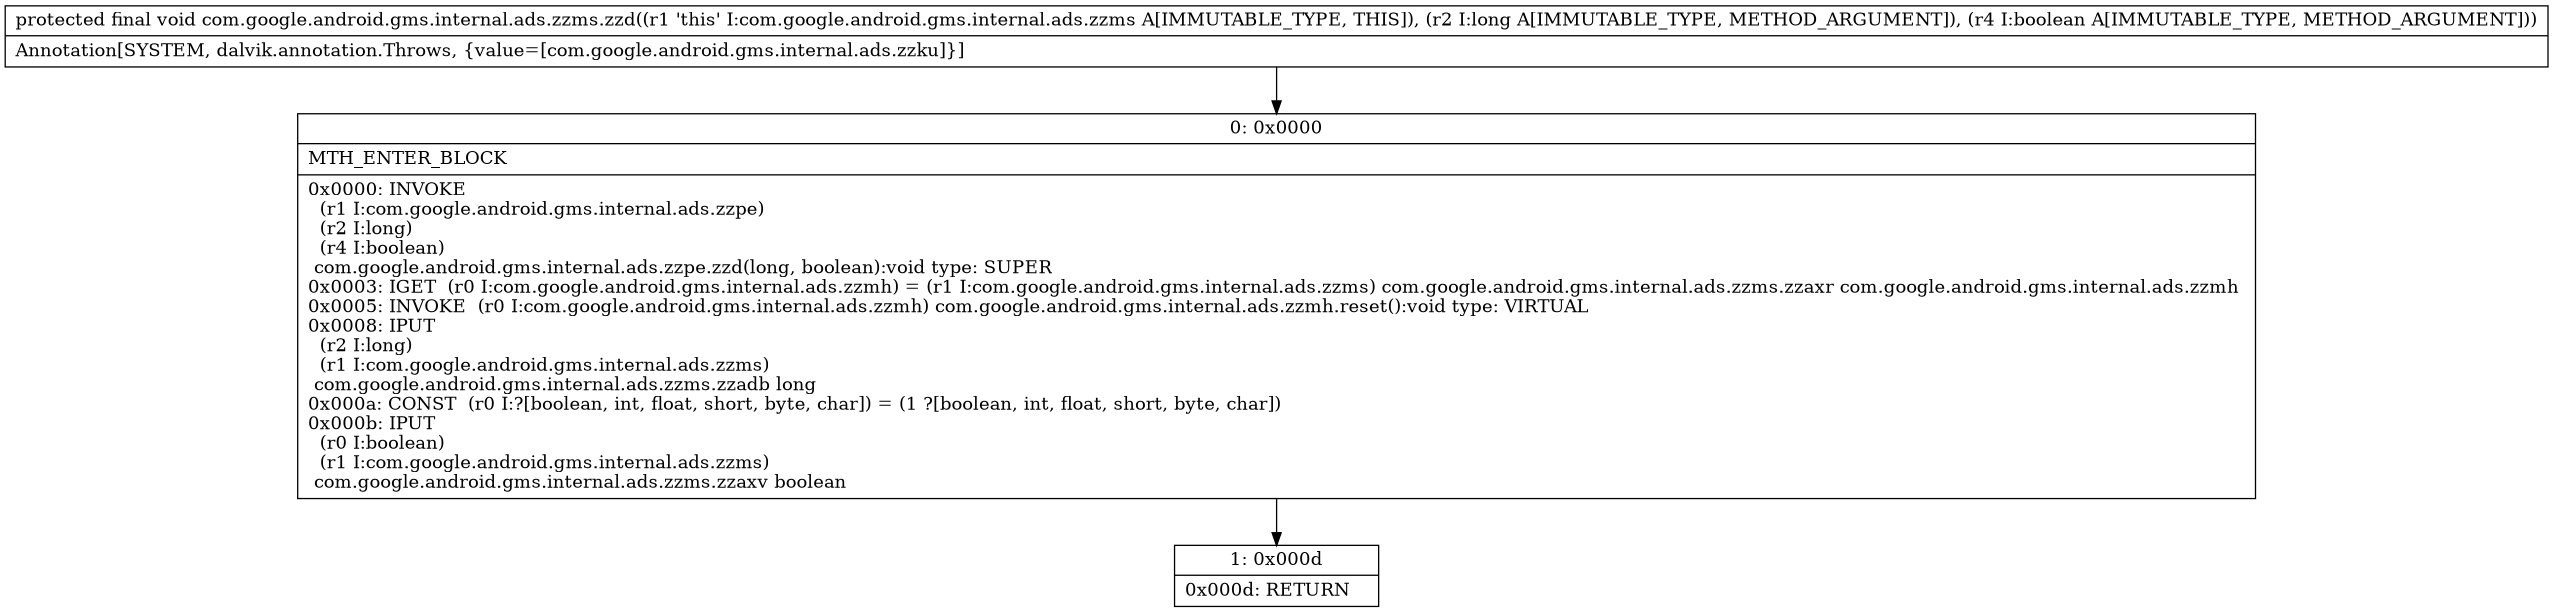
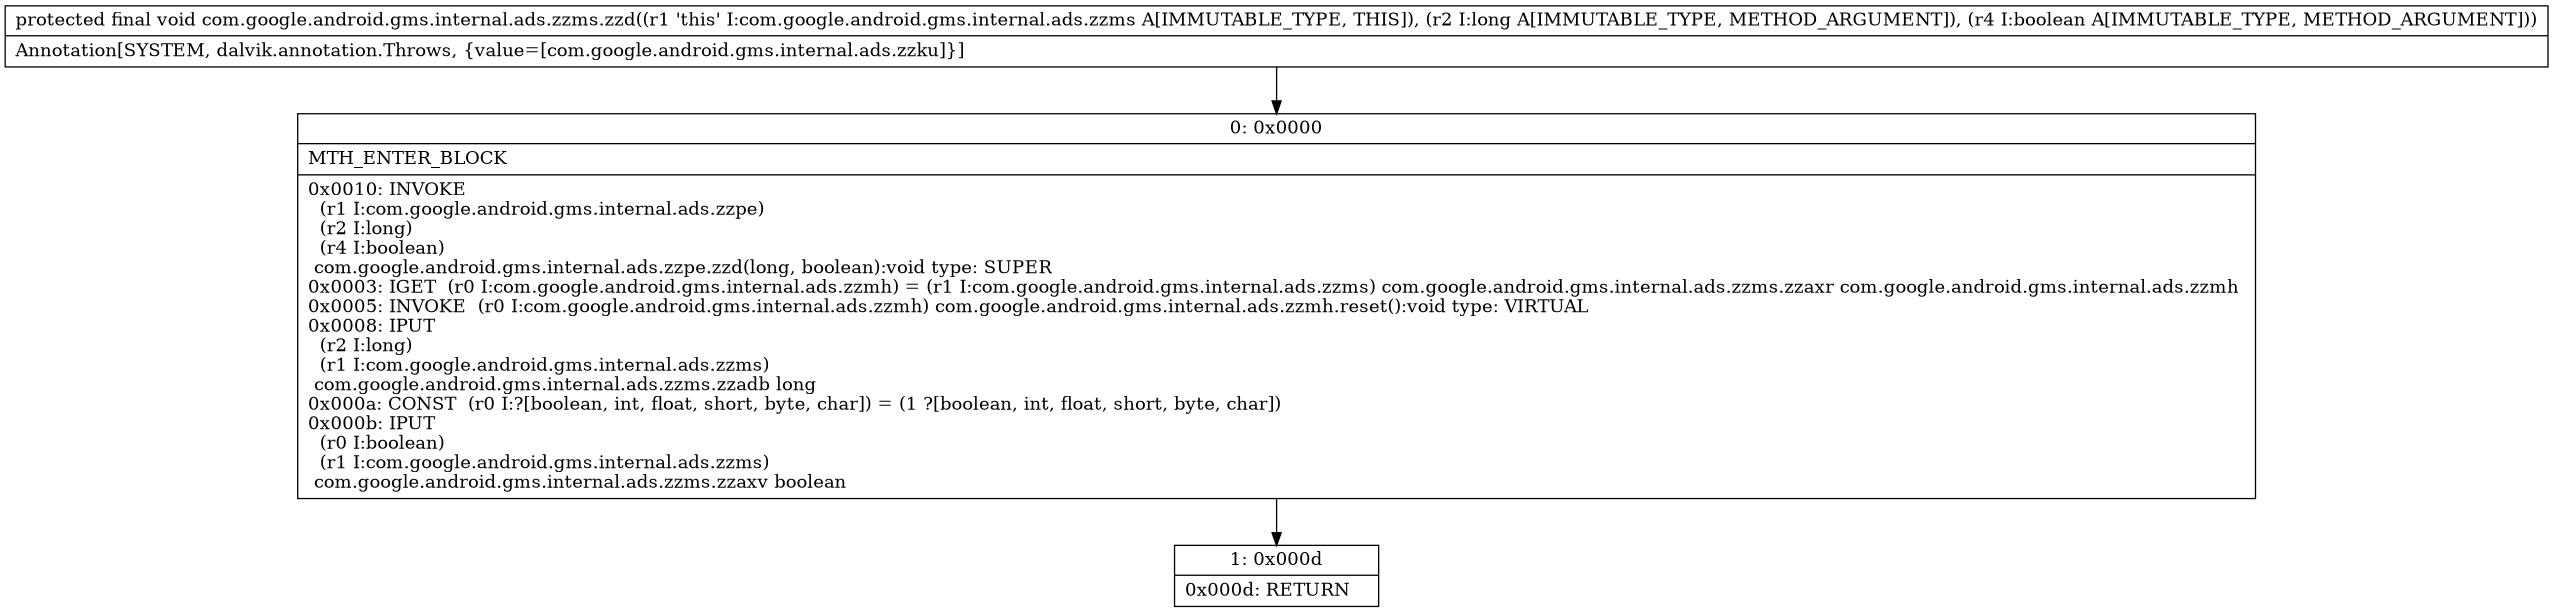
(393, 190) -> (393, 190)
